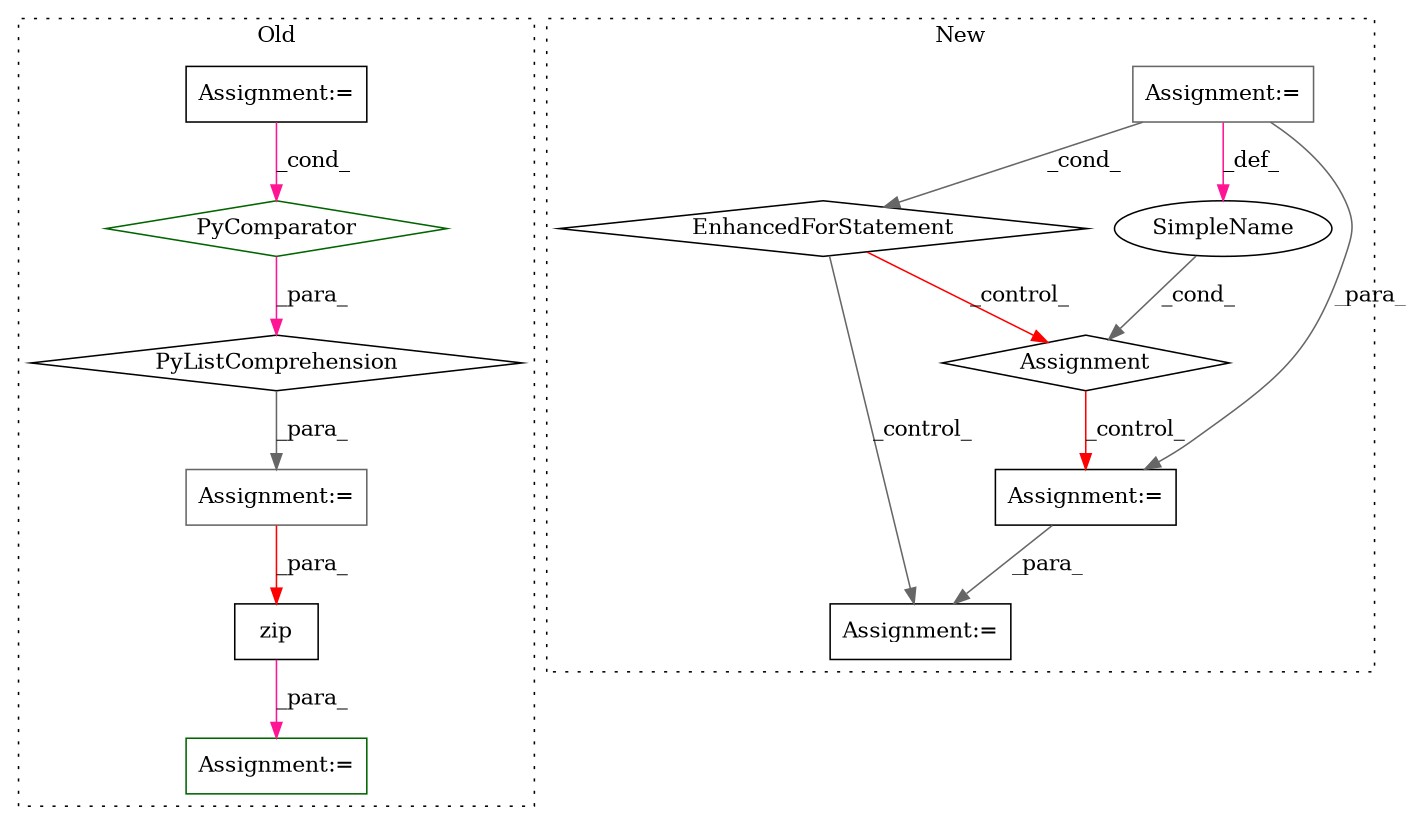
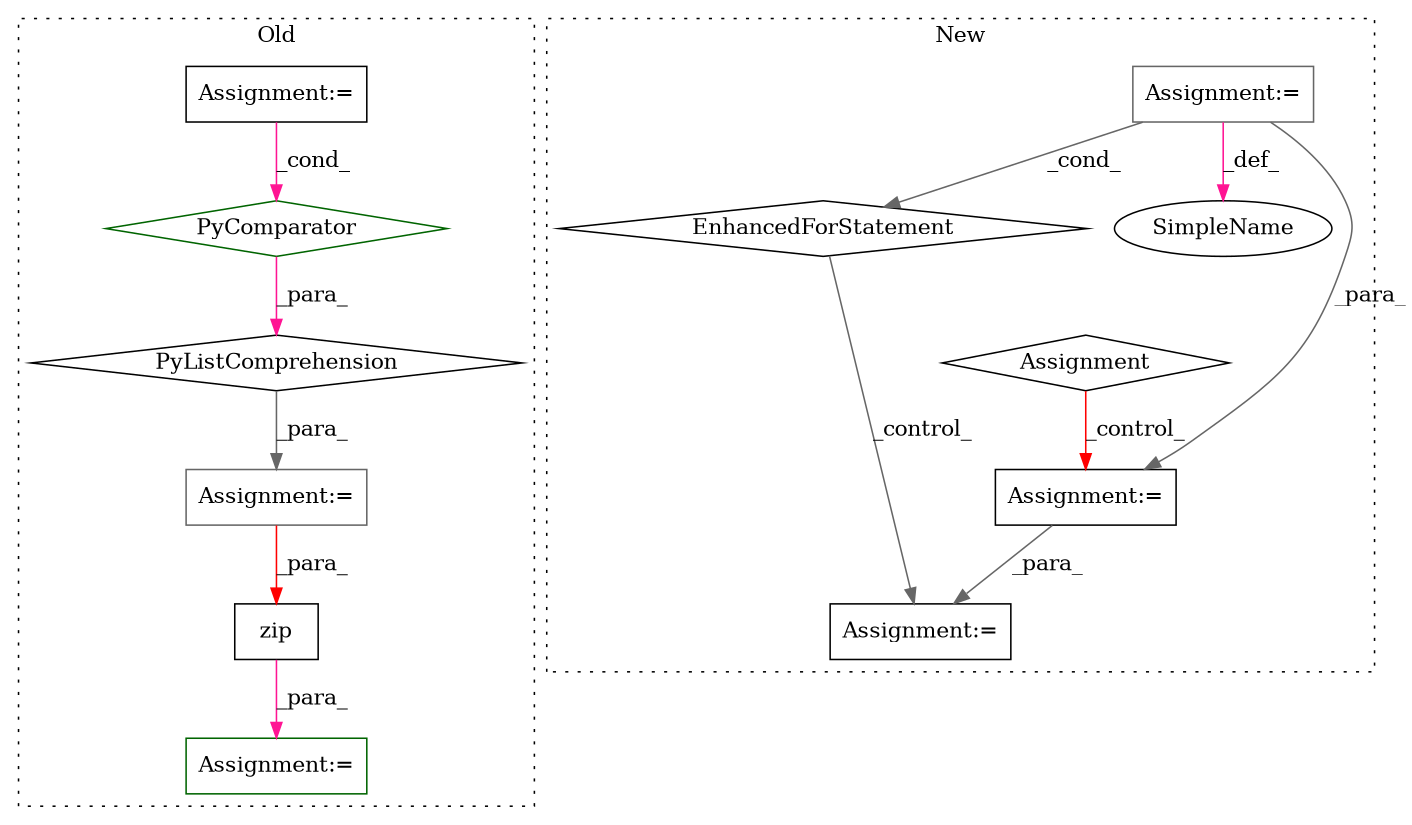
(1158, 292) -> none
(950, 294) -> none
